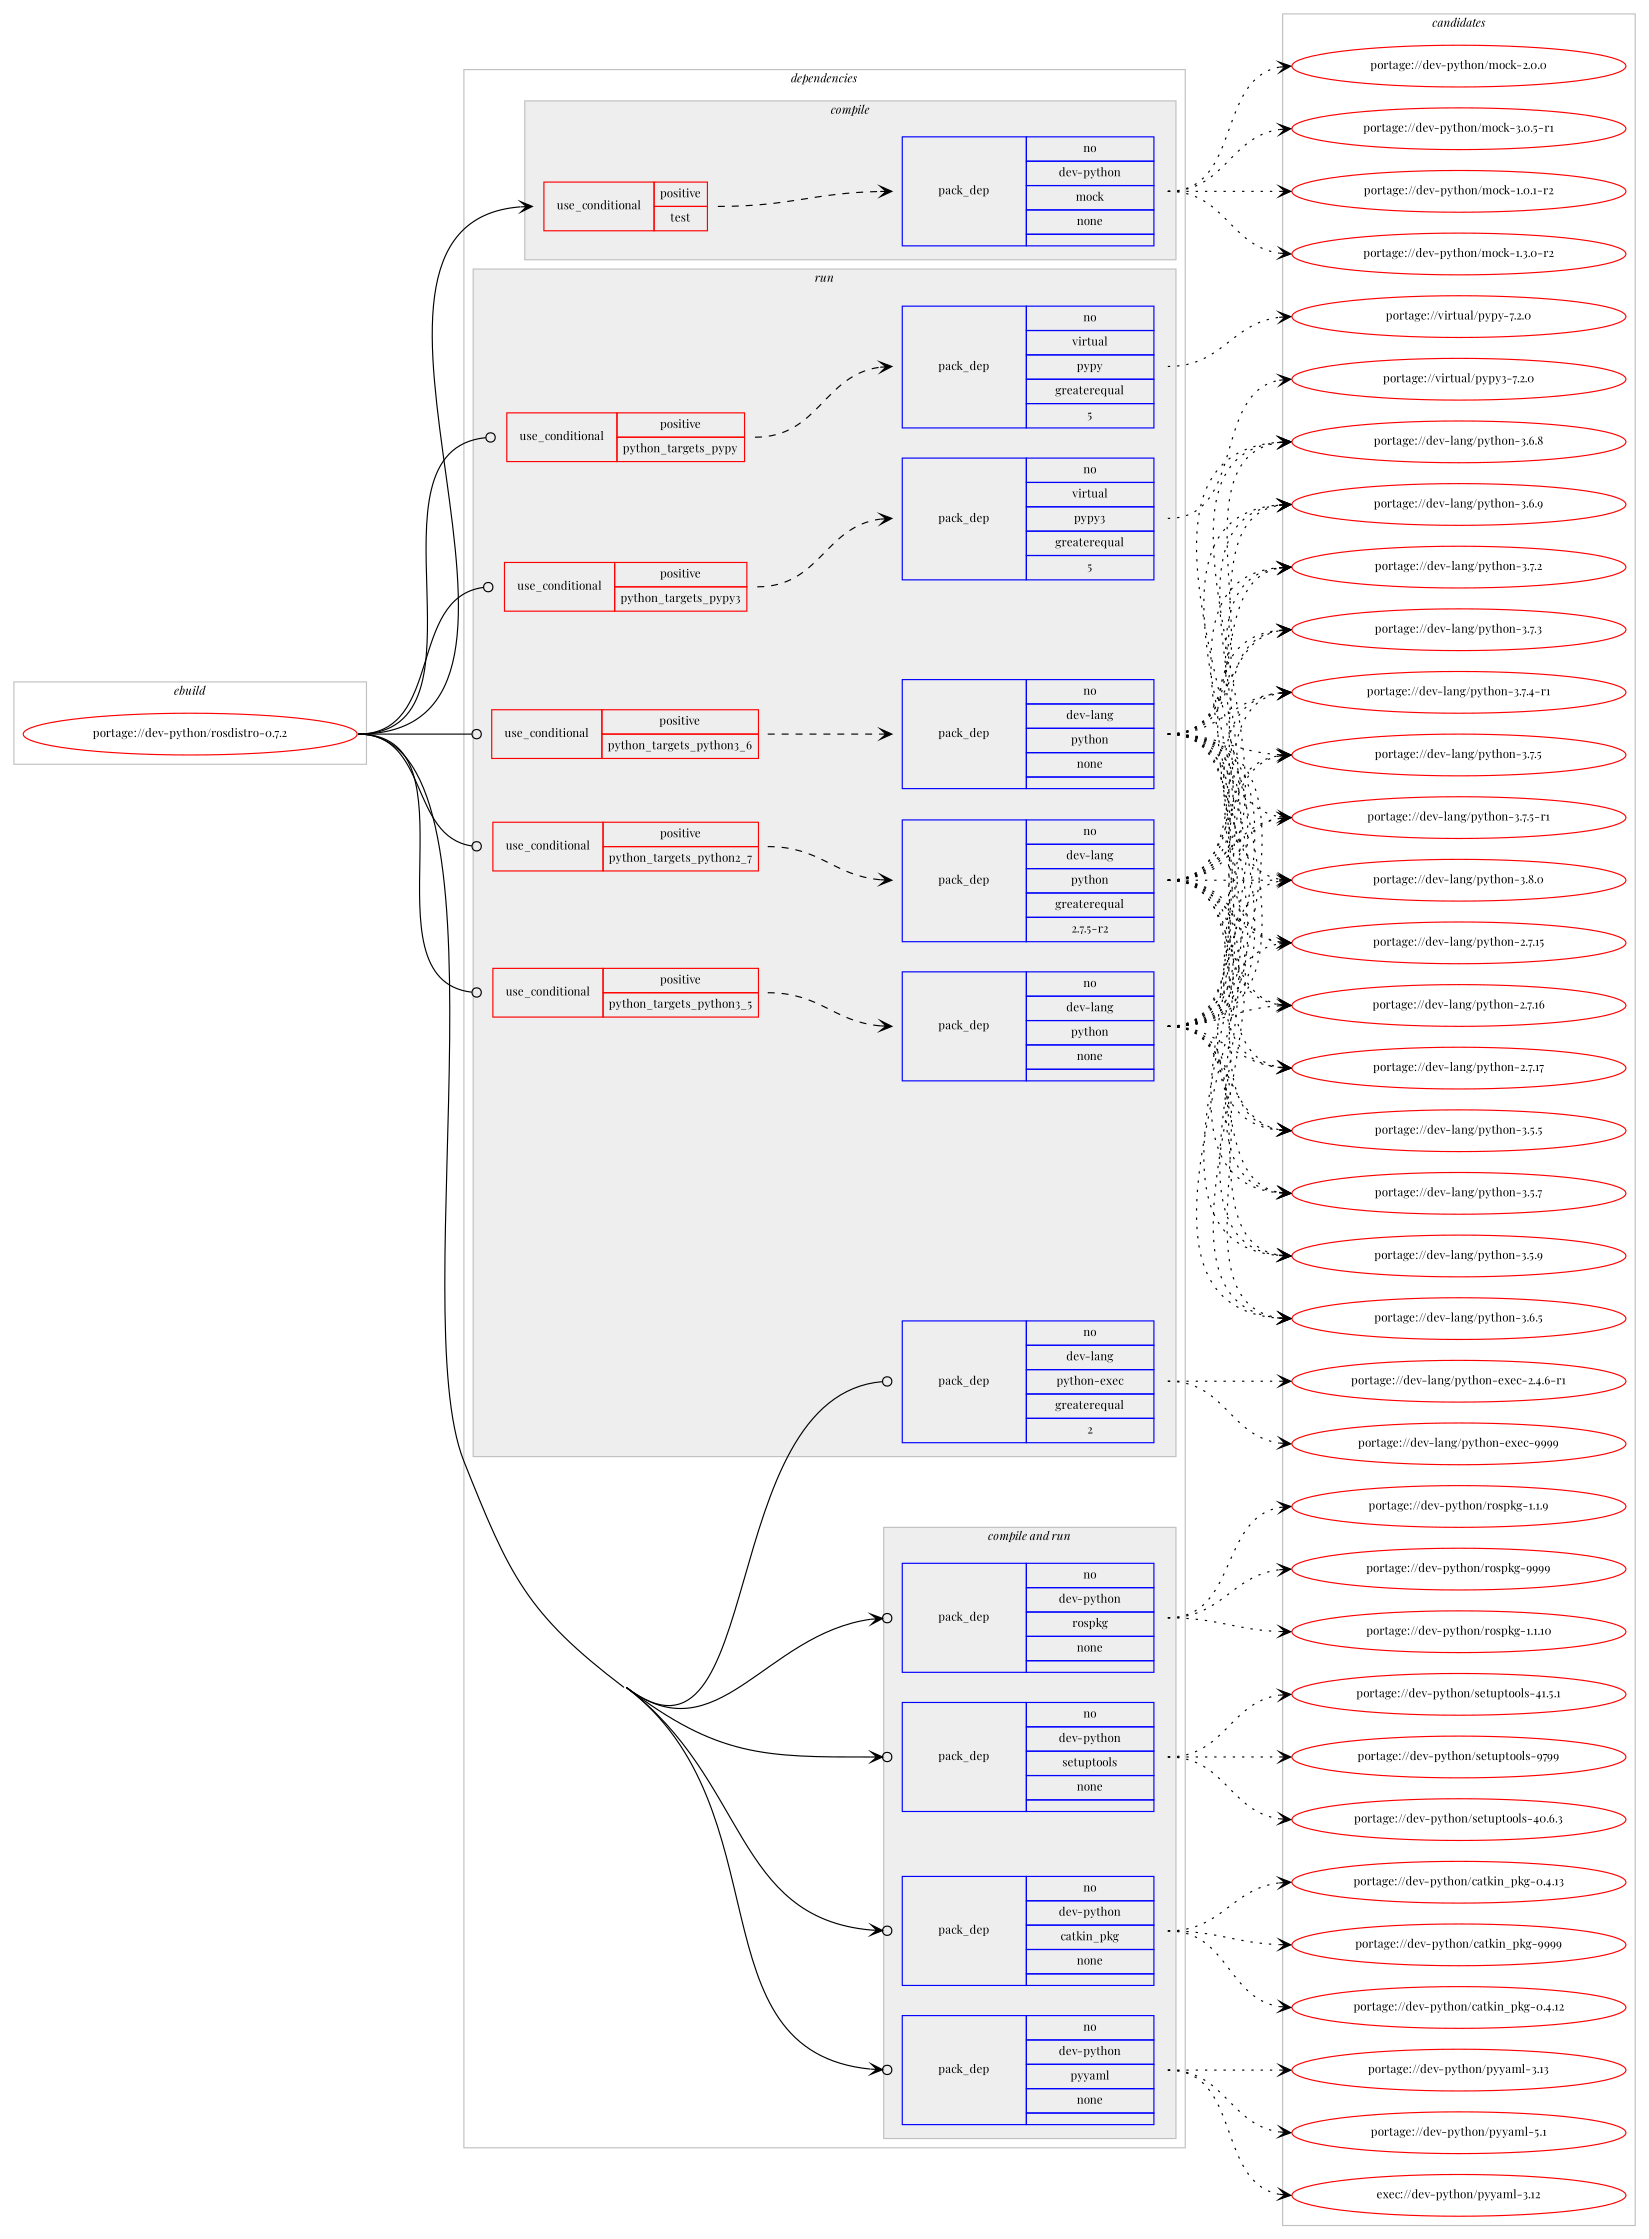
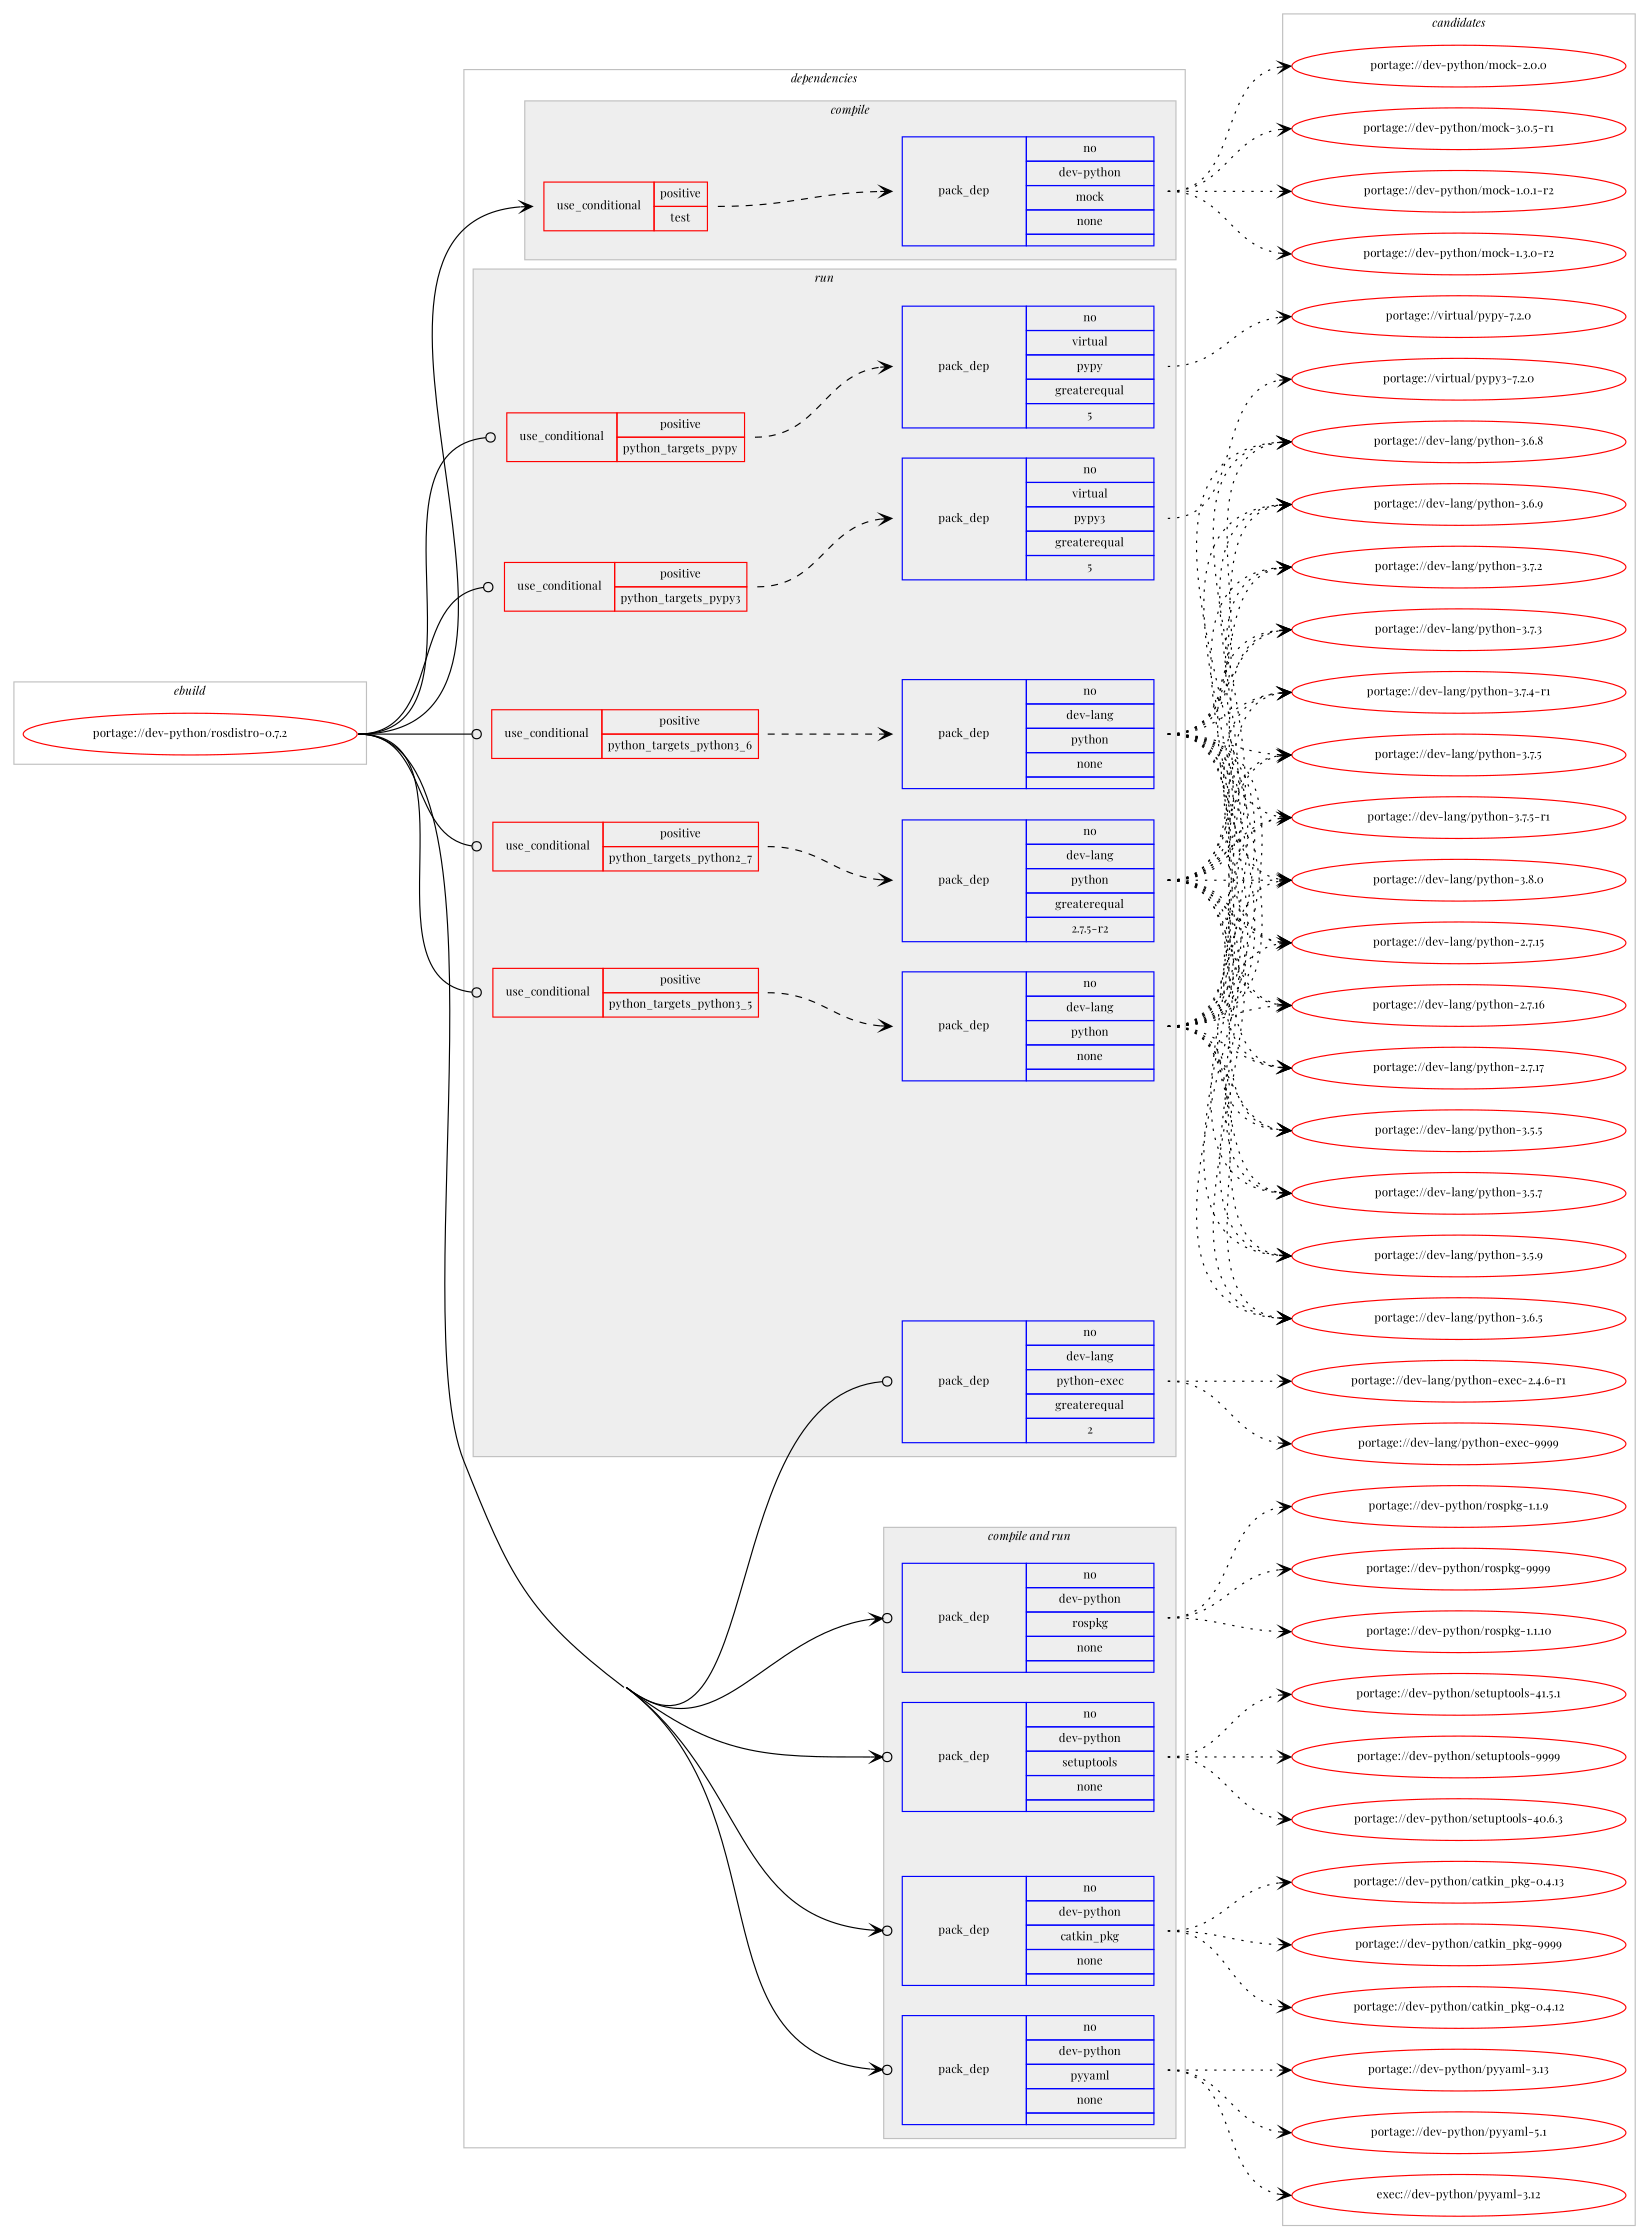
(1459, 1757) -> (1459, 1757)
